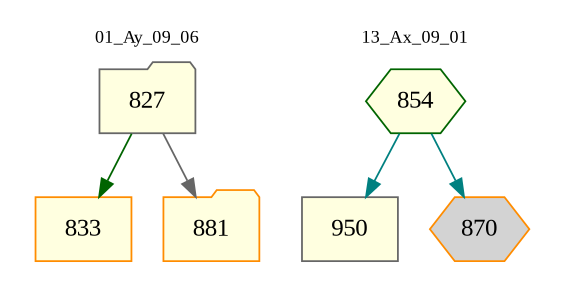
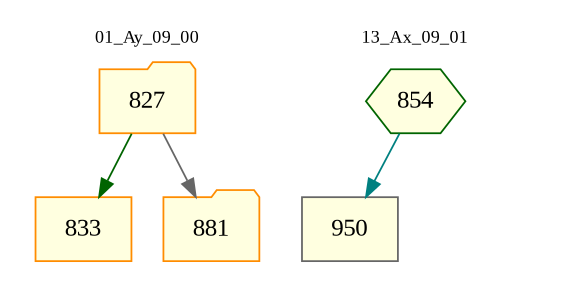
(147, 38) -> (147, 38)
(147, 101) -> (147, 101)
(480, 229) -> none
